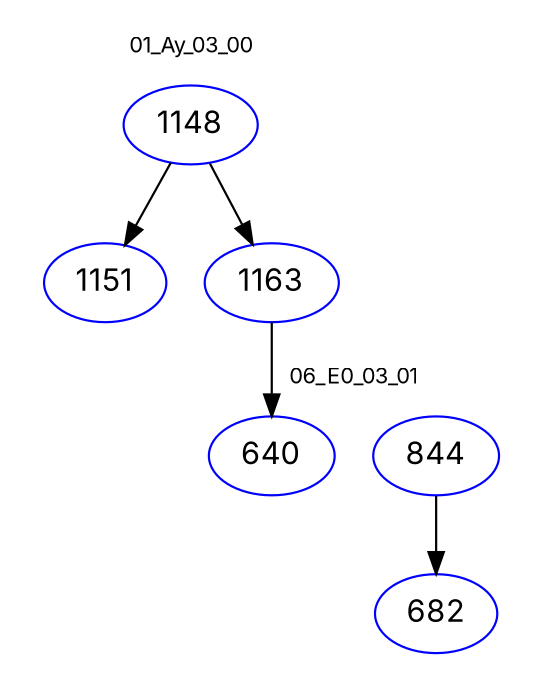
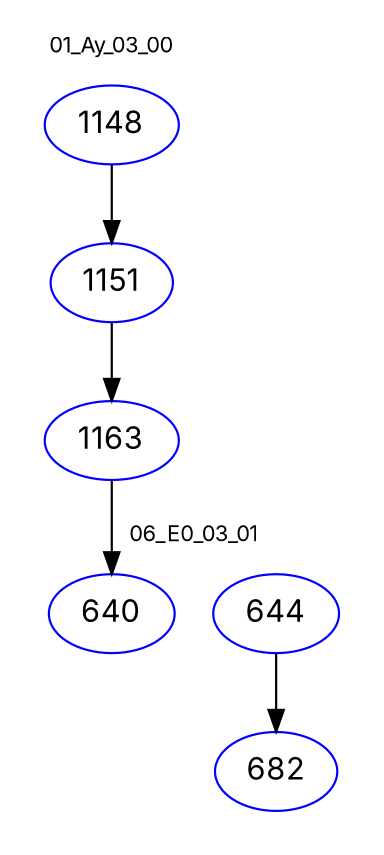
(226, 194) -> (112, 351)
(436, 456) -> (276, 614)
